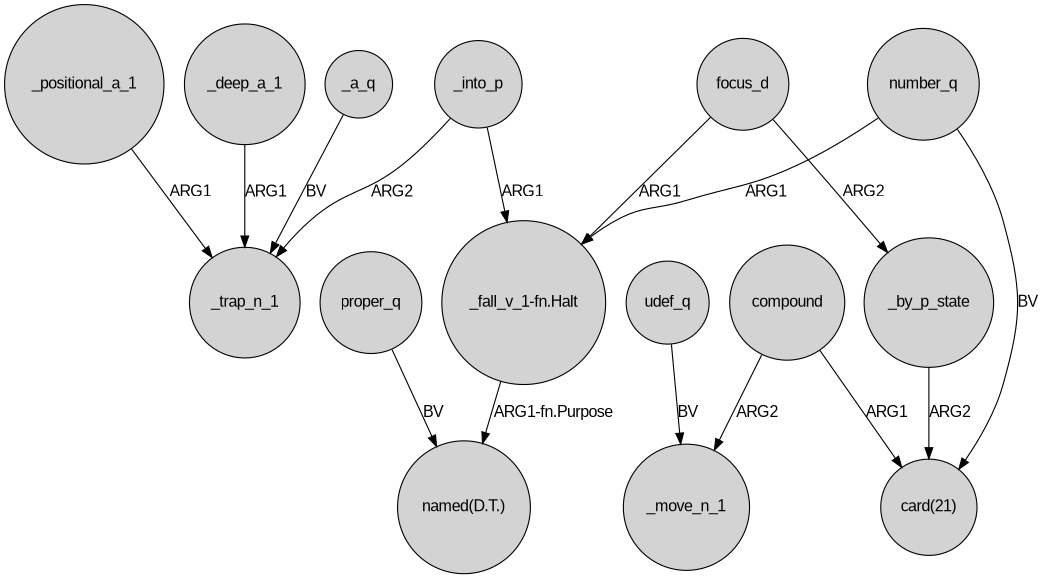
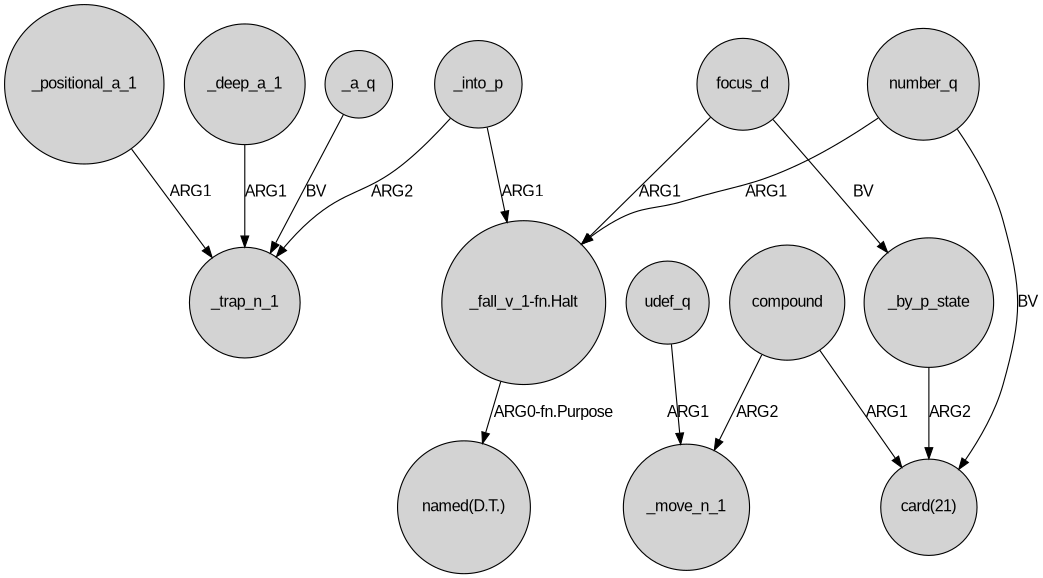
(864, 192) -> (864, 192)
(371, 303) -> none
(554, 413) -> (554, 413)
(688, 413) -> (688, 413)
